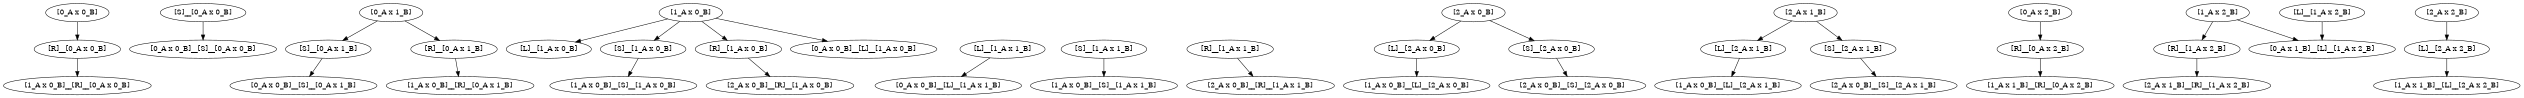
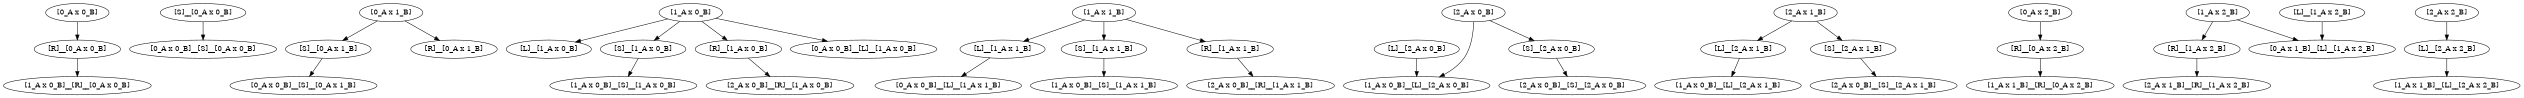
none -> (1104, 13)
(1448, 29) -> (1467, 53)
(460, 86) -> none
